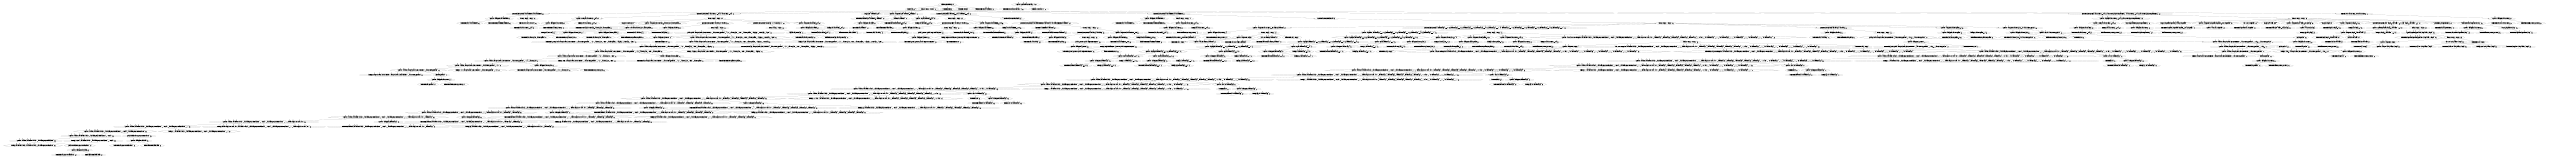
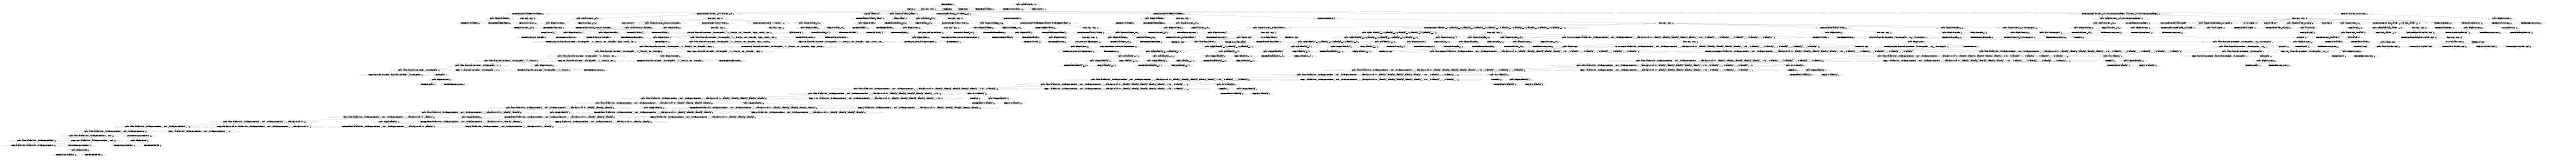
(2332, 28) -> none
